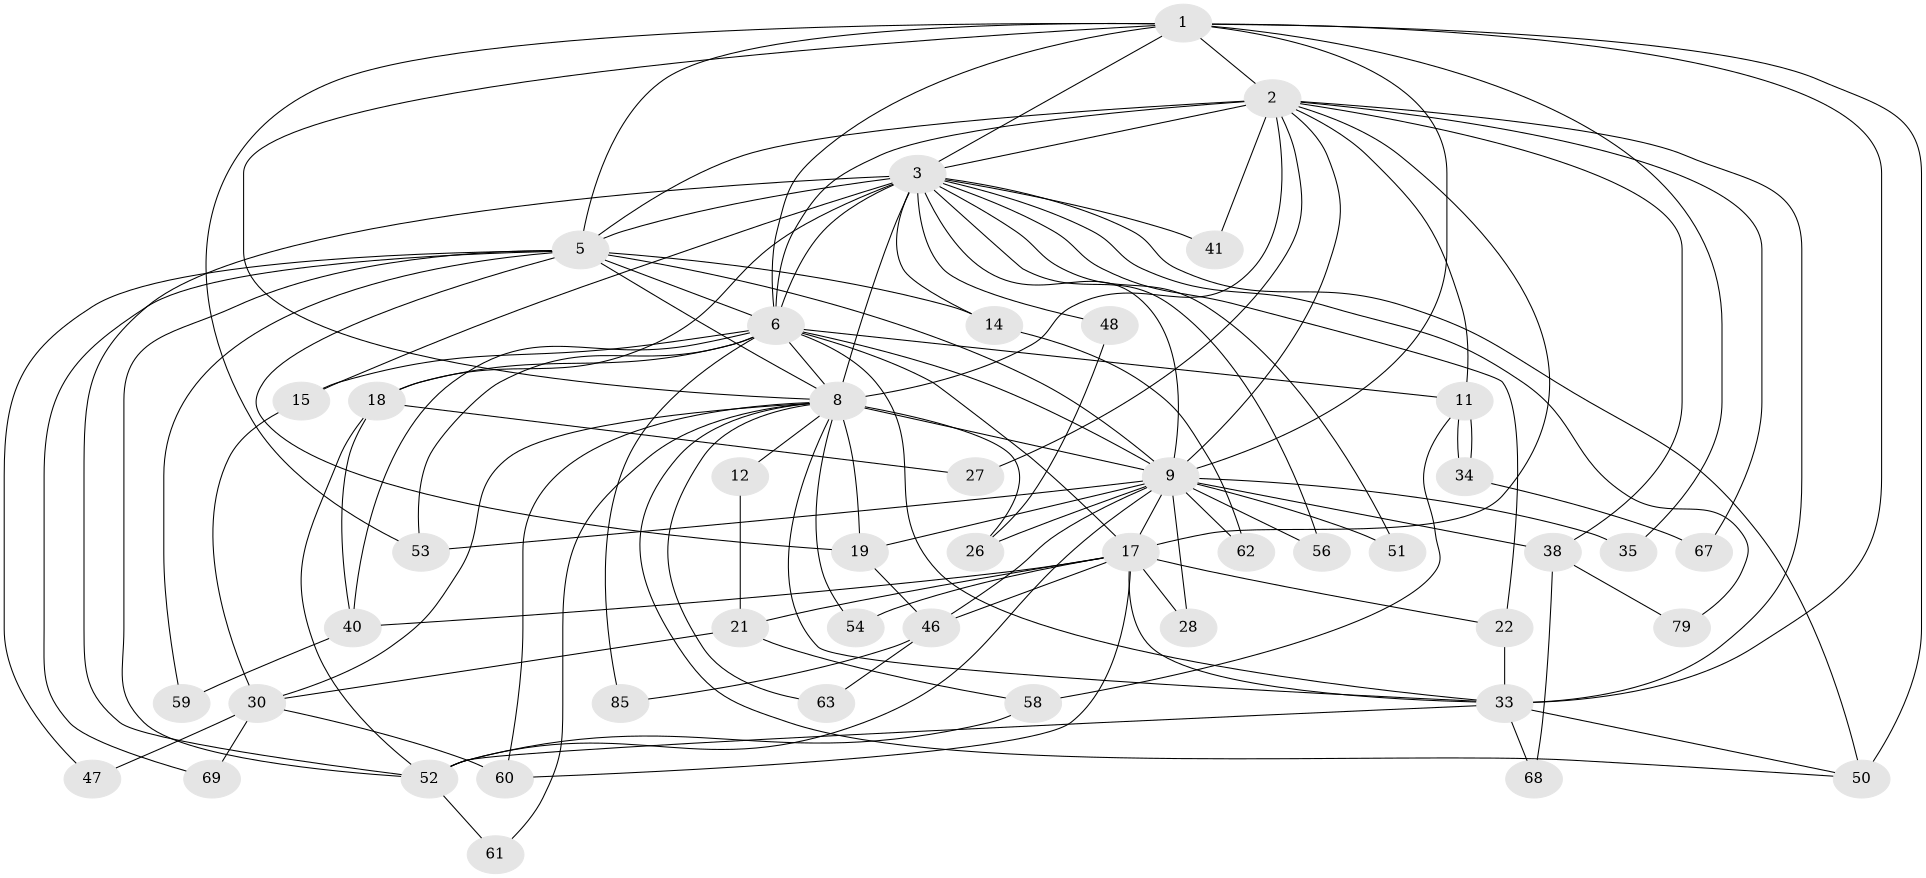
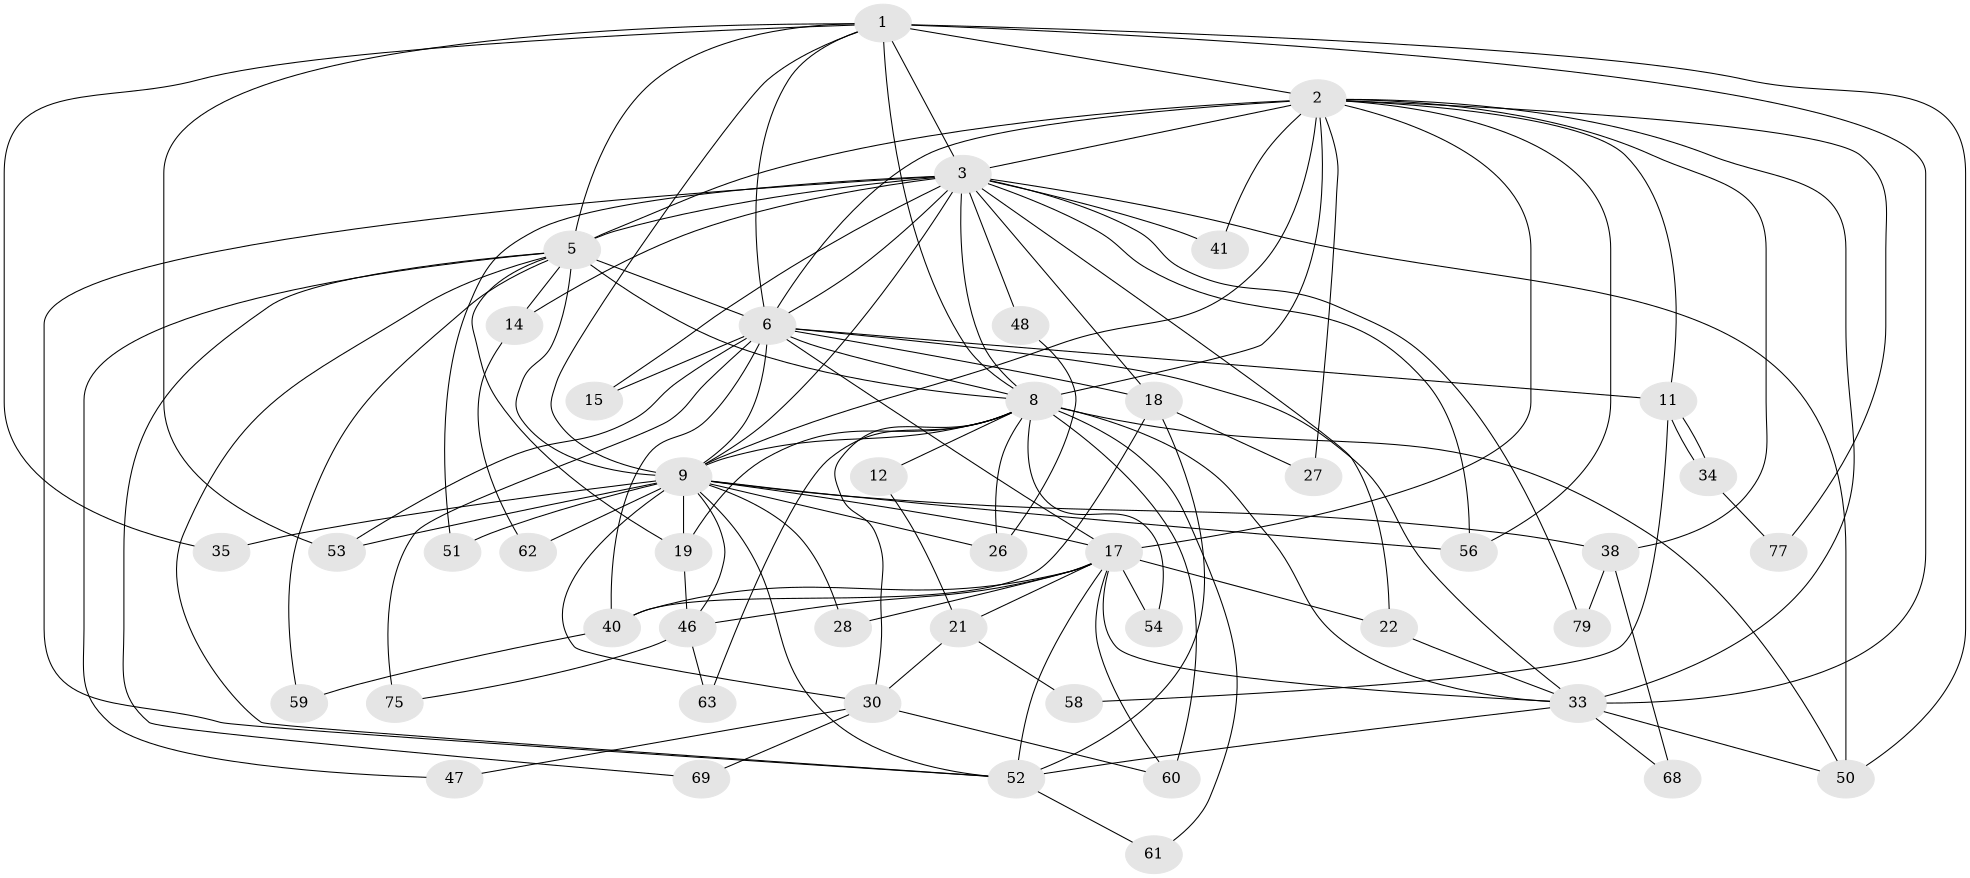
none -> (1611, 256)
(213, 539) -> (599, 655)
(1704, 552) -> (1779, 552)
(621, 703) -> (395, 703)
(688, 737) -> (1047, 660)
